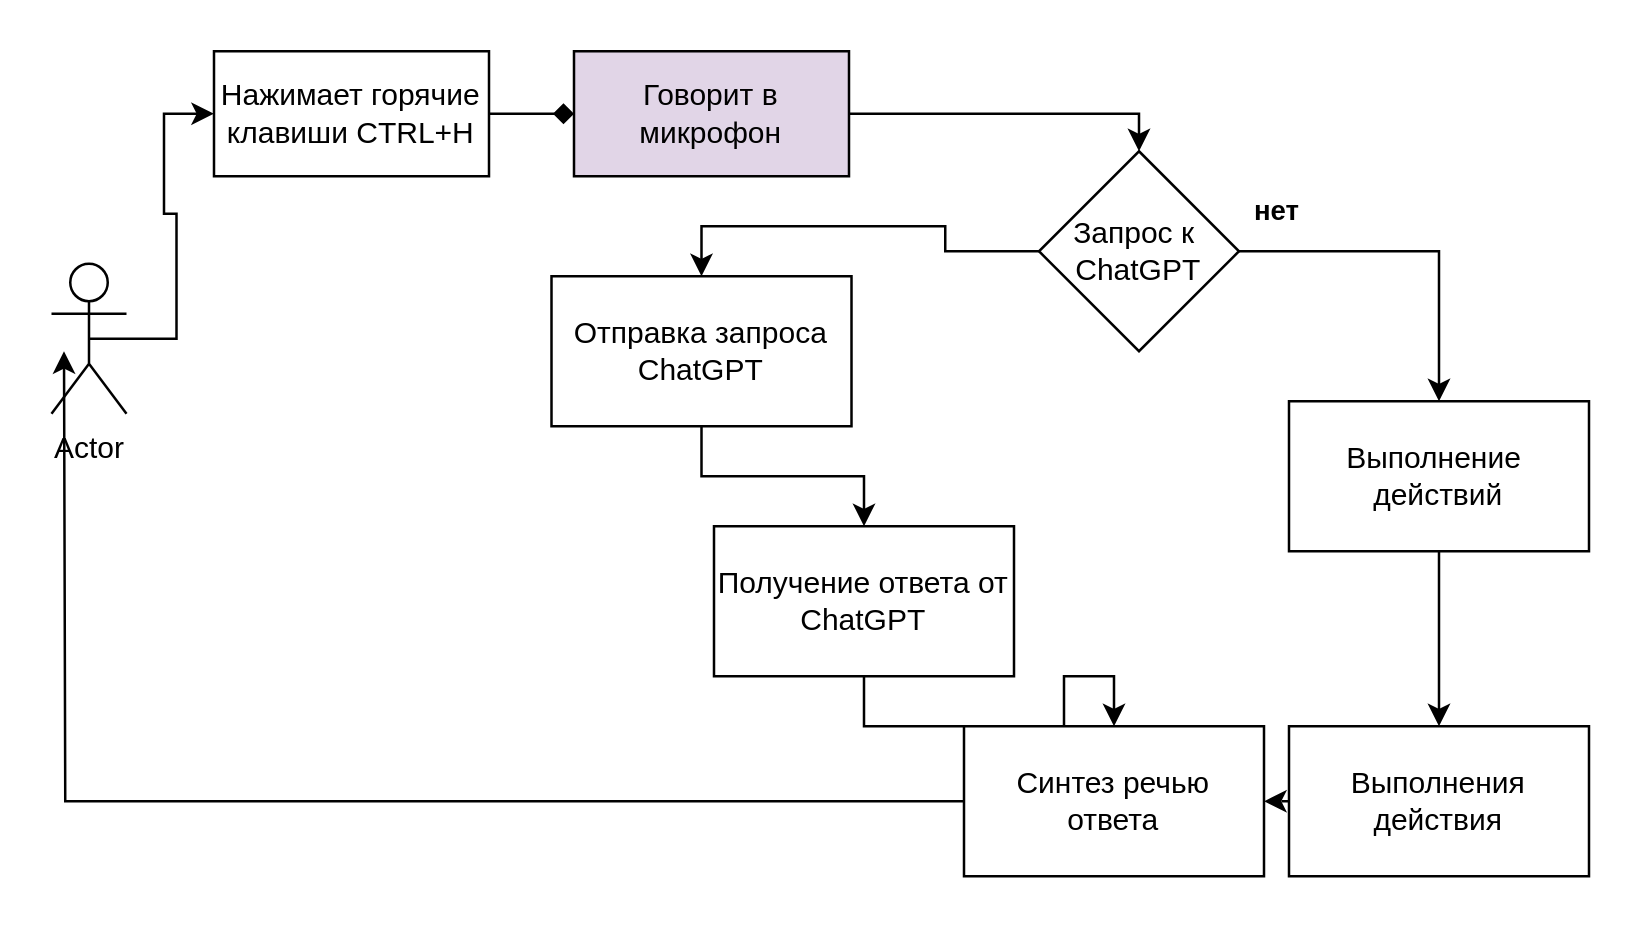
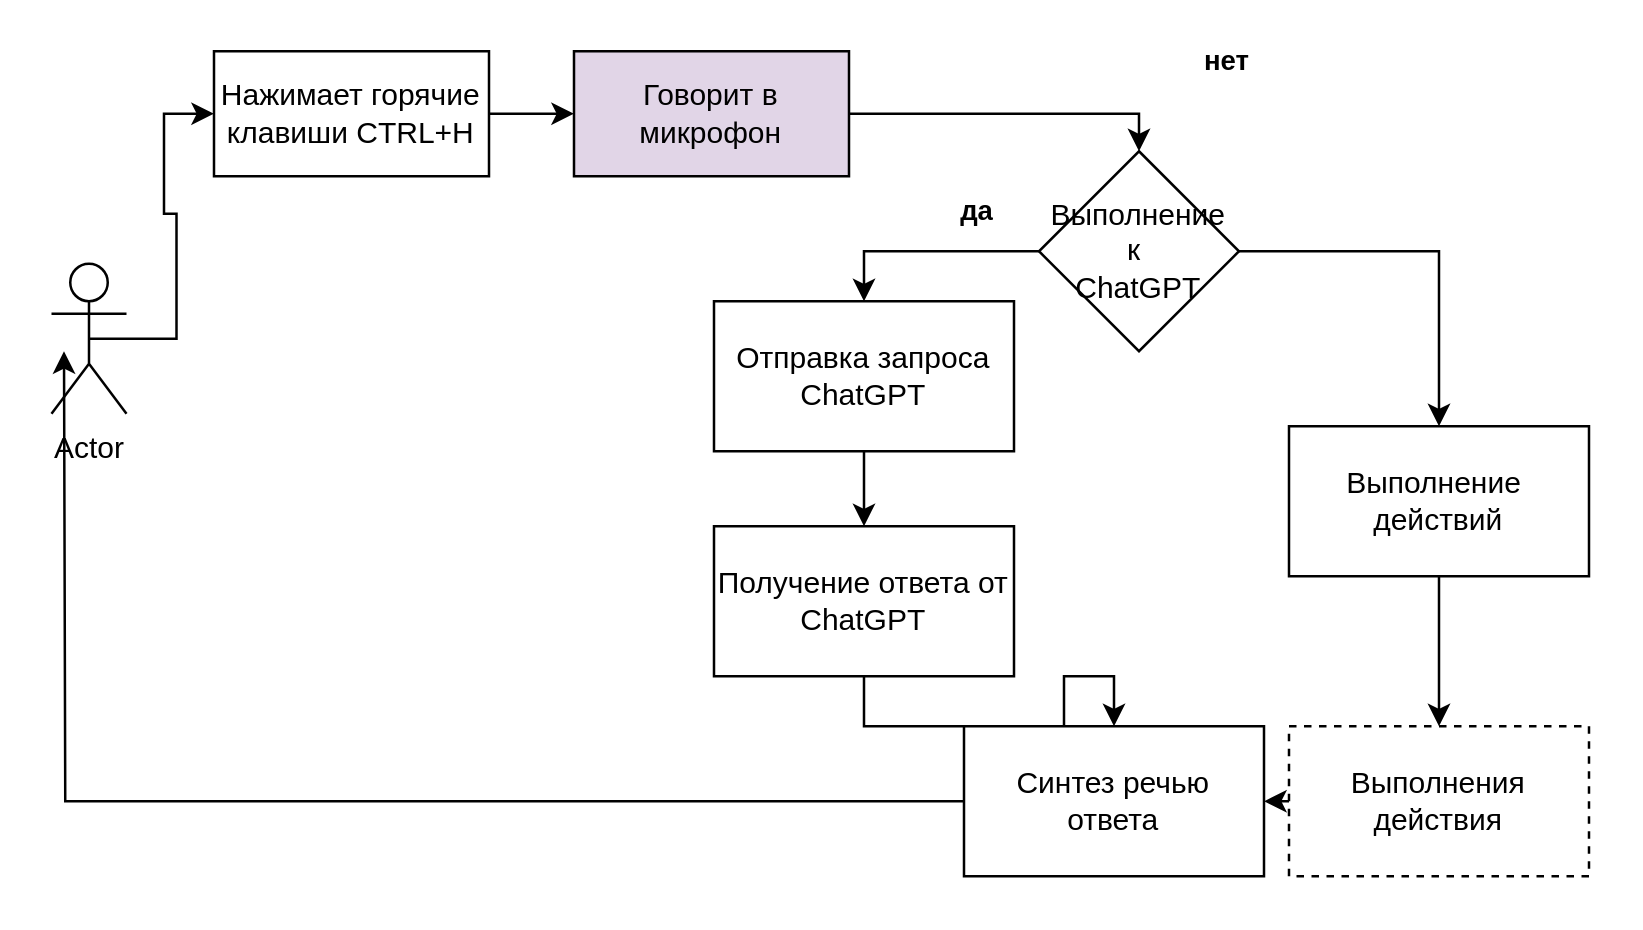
(553, 114) -> (555, 114)
none -> (976, 201)
(1276, 201) -> (1226, 51)
(1139, 251) -> (1139, 251)
(701, 351) -> (864, 376)
(1439, 476) -> (1439, 501)
(1288, 801) -> (1288, 801)
(1439, 801) -> (1439, 801)
